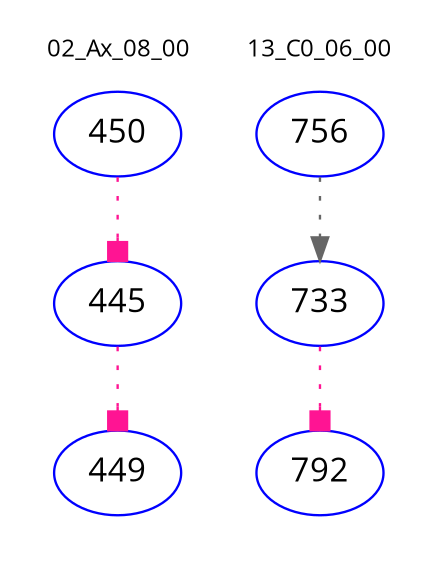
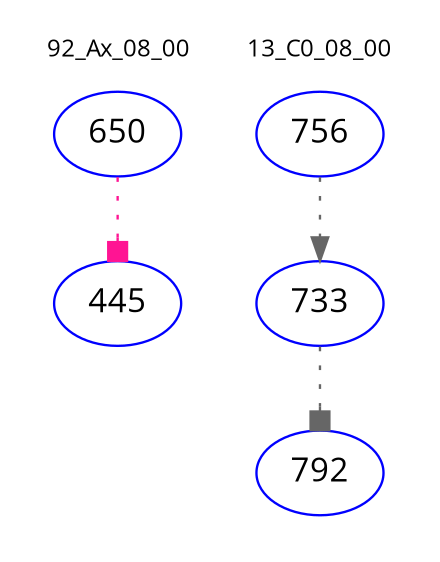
(119, 51) -> (119, 51)
(320, 51) -> (320, 51)
(118, 134) -> (118, 134)
(320, 377) -> (320, 377)
(118, 473) -> none
